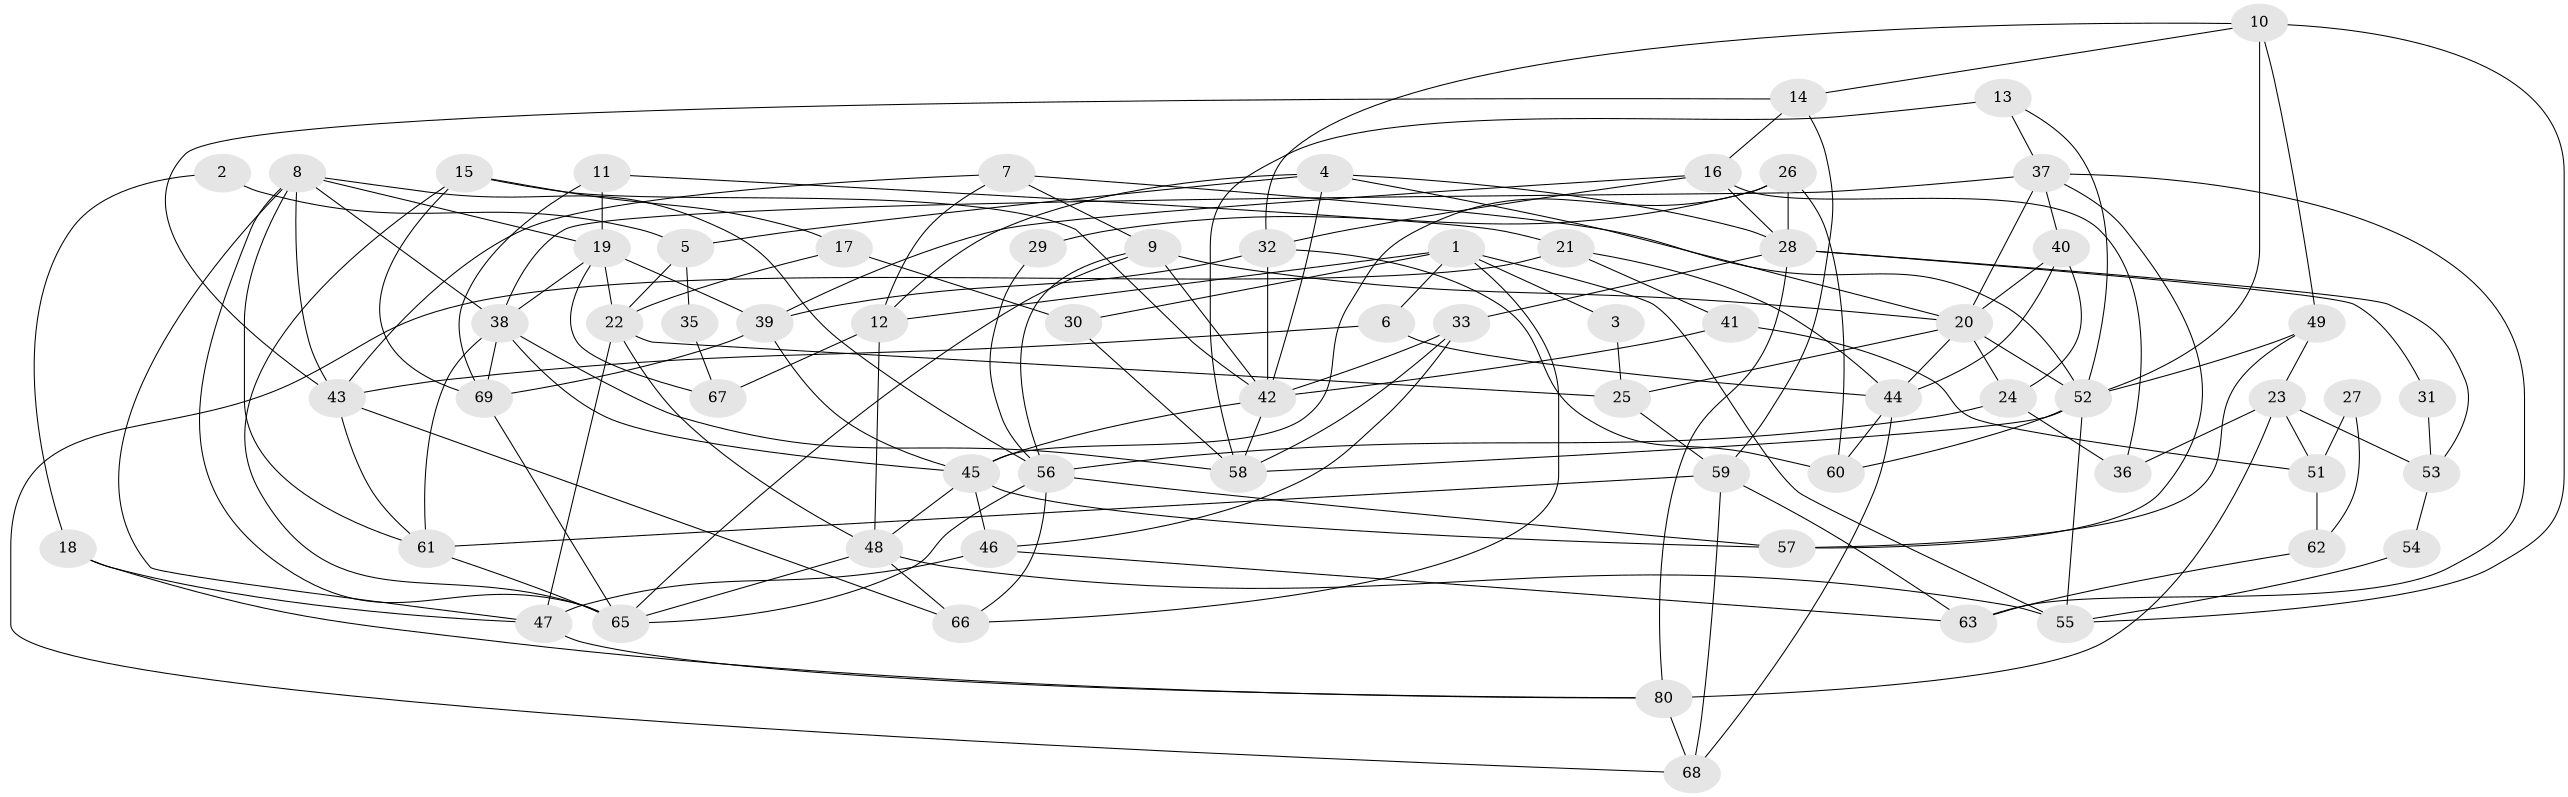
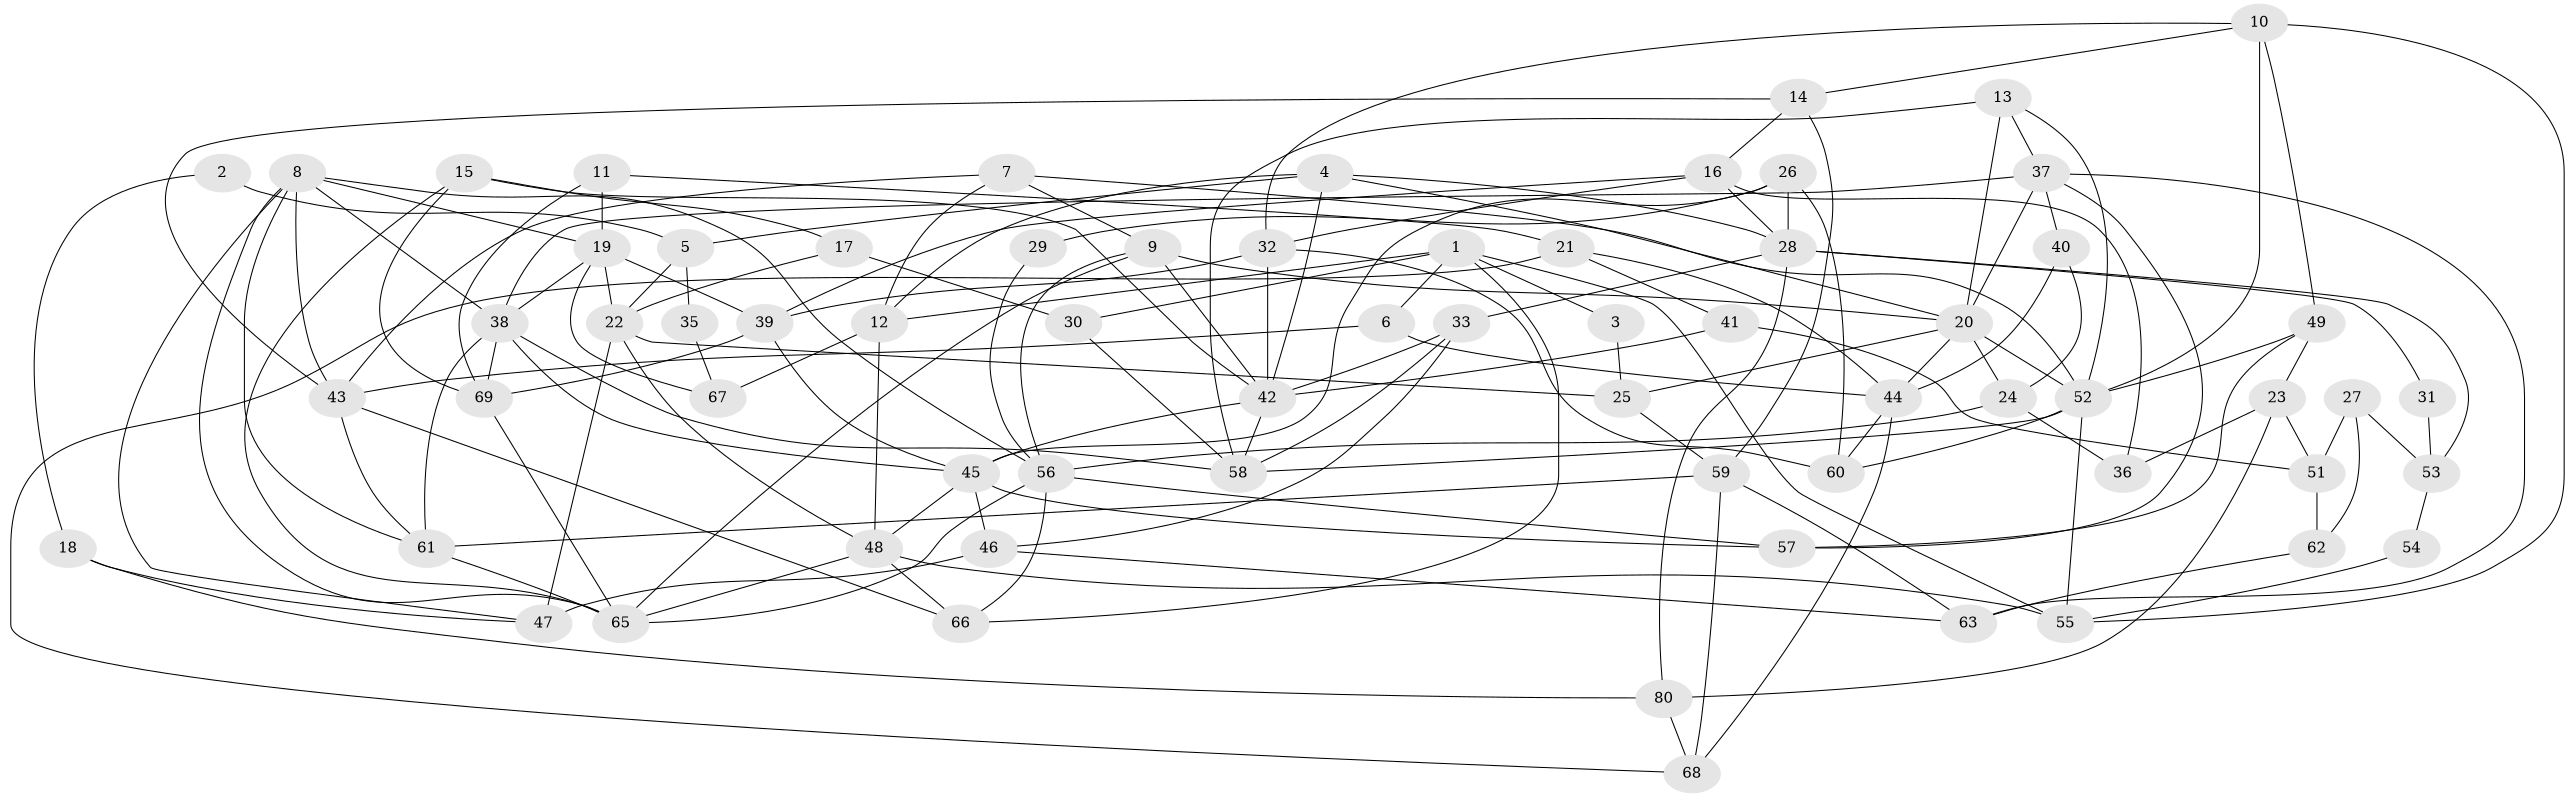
(2013, 286) -> (1984, 211)
(2352, 435) -> (2392, 436)
(1099, 687) -> none
